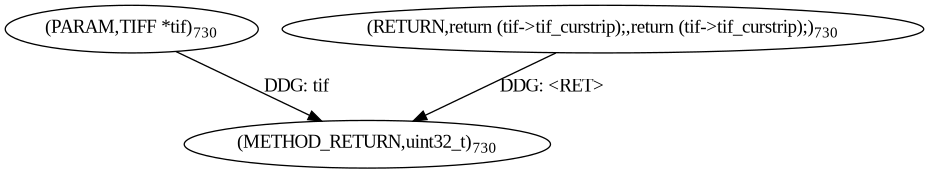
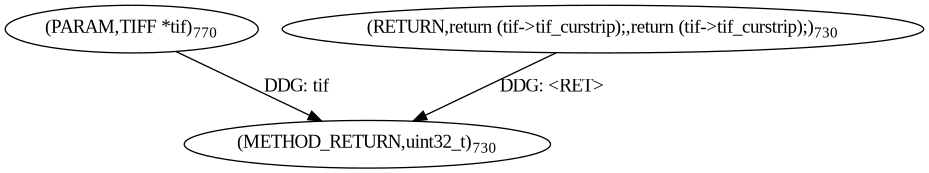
(206, 27) -> (206, 27)
